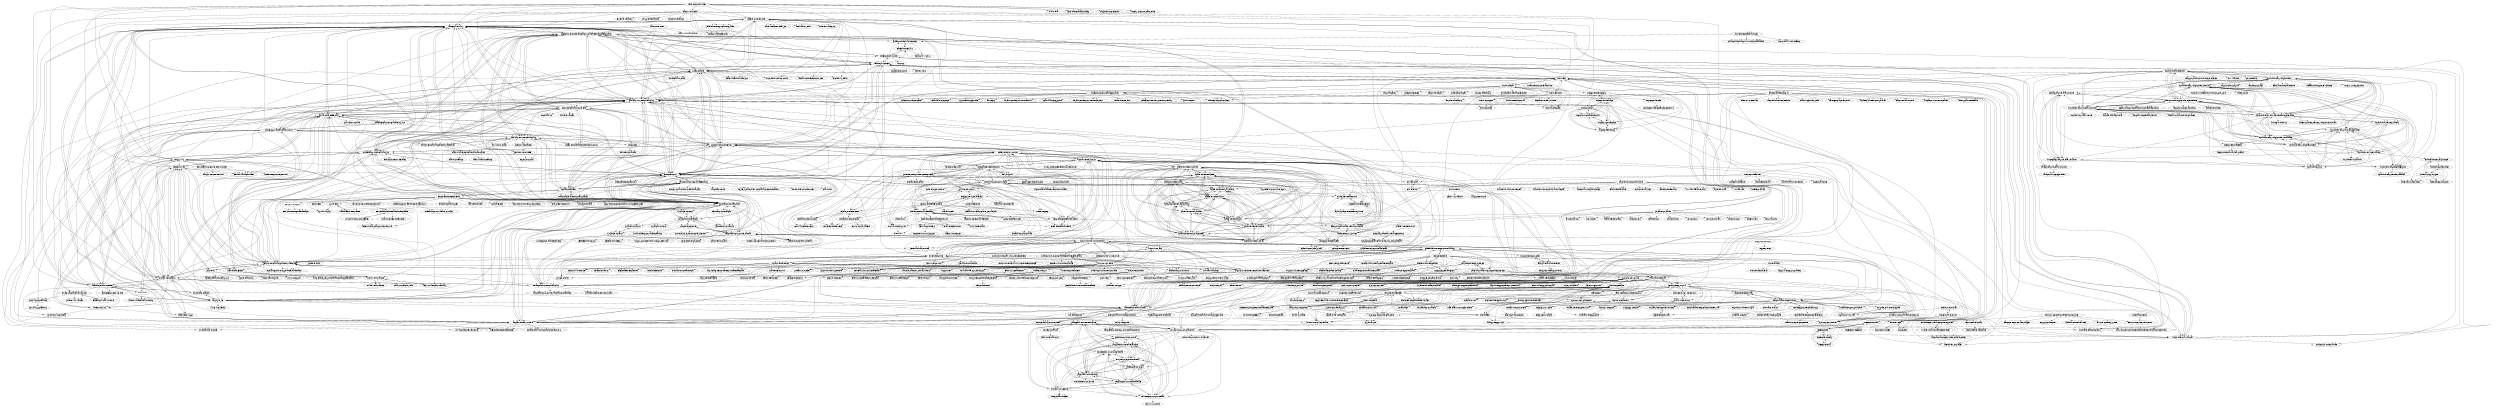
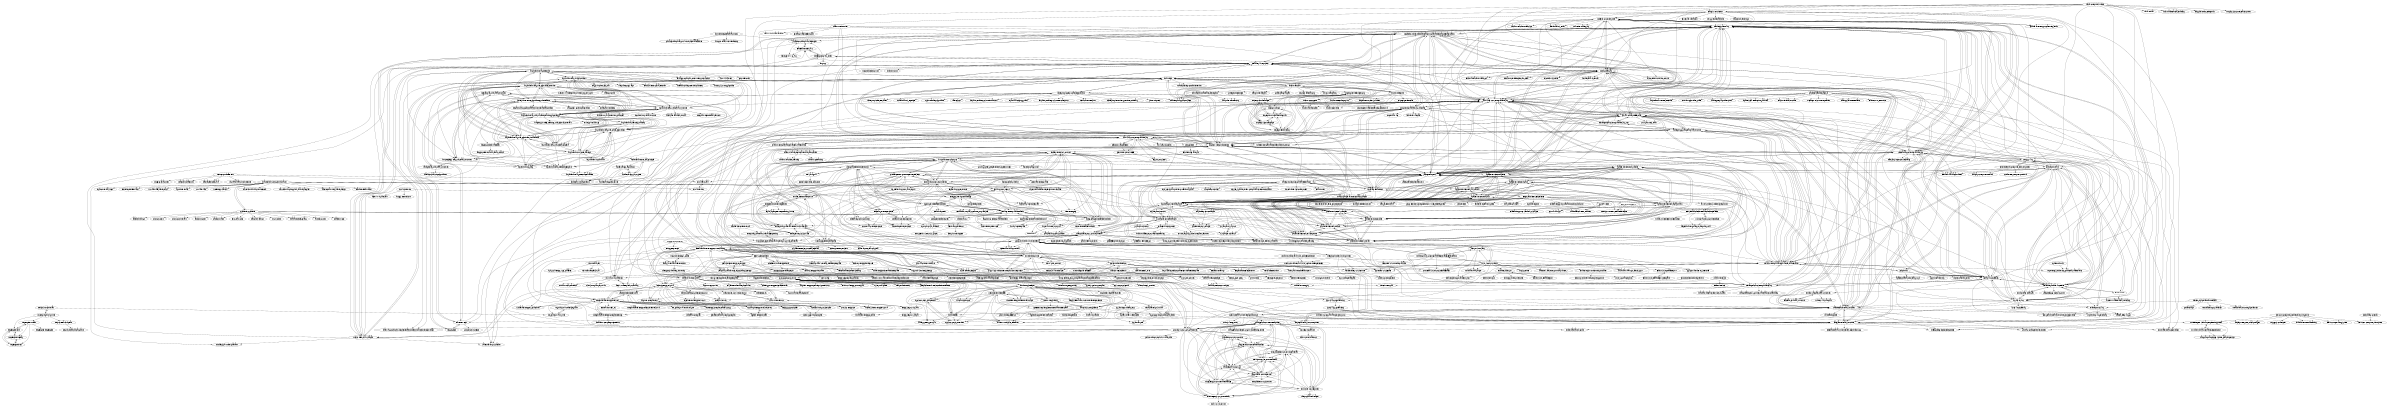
(294, 278) -> none
